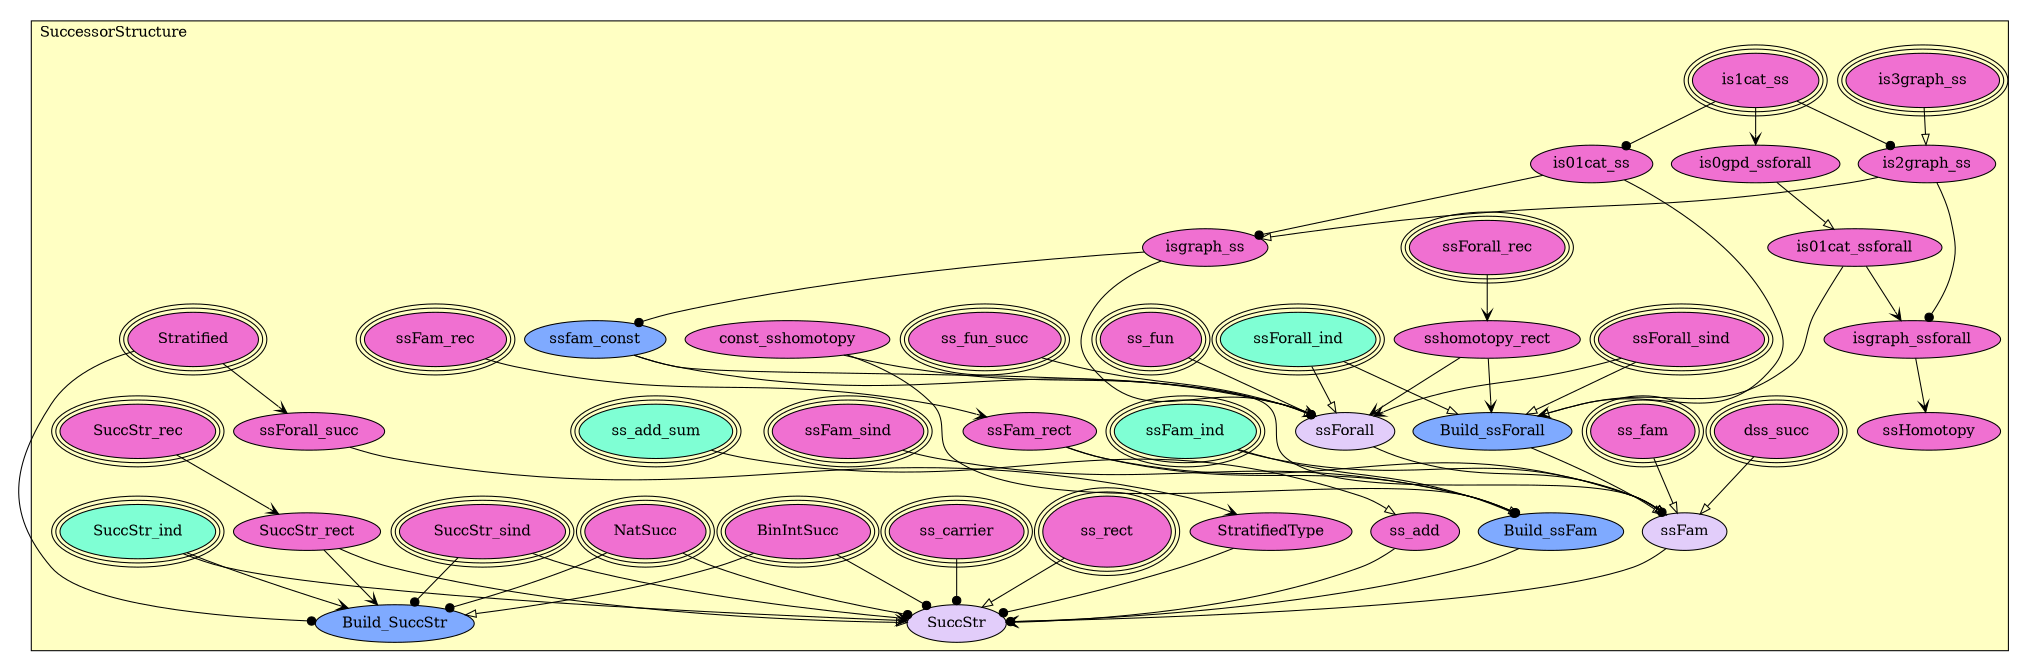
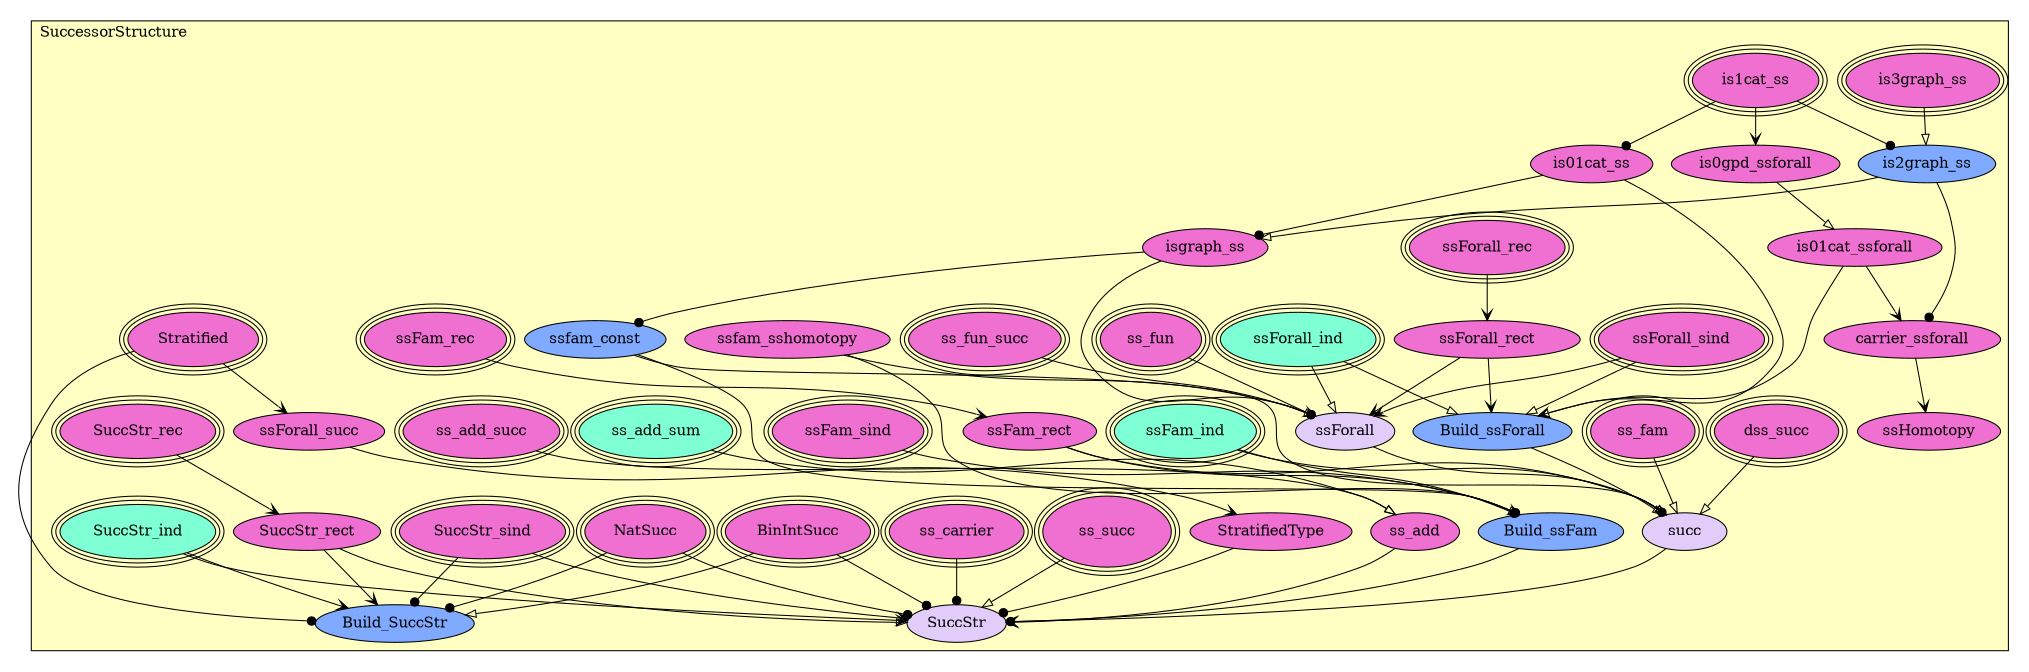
(1927, 164) -> (1927, 164)
(787, 339) -> (787, 339)
(1487, 339) -> (1487, 339)
(1912, 339) -> (1912, 339)
(970, 382) -> (1002, 486)
none -> (481, 431)
(1107, 532) -> (1107, 532)
(1685, 532) -> (1685, 532)
